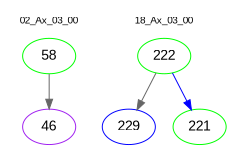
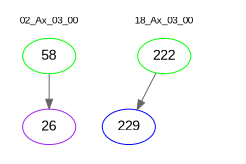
(49, 127) -> (49, 127)
(200, 127) -> none
